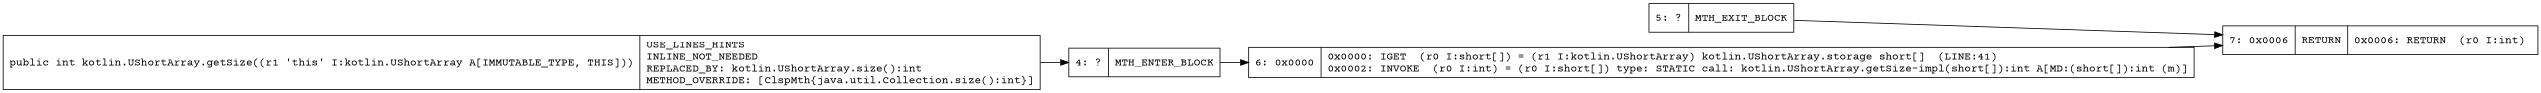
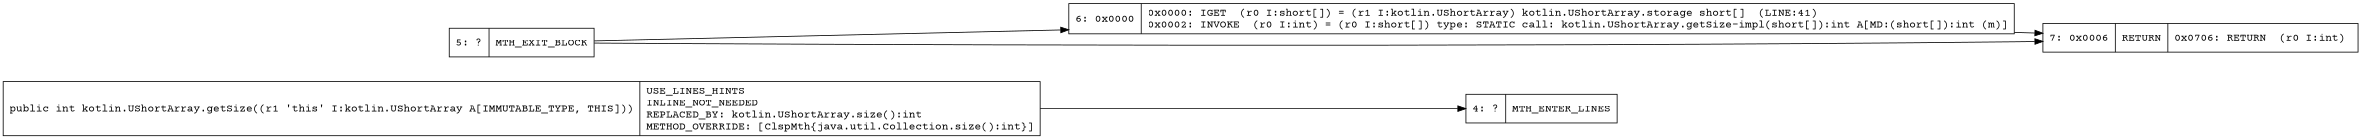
(2443, 40) -> (2263, 37)
(1164, 62) -> (1561, 108)
(1230, 62) -> (827, 35)
